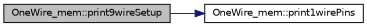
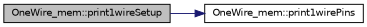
(87, 13) -> (87, 13)
